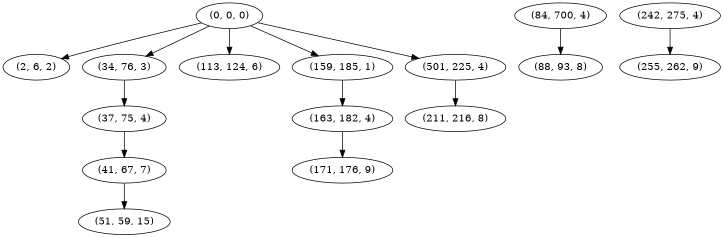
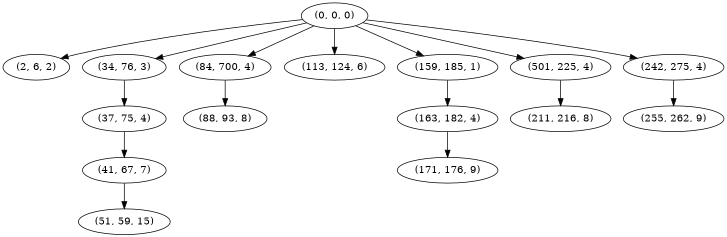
none -> (498, 36)
none -> (284, 39)
